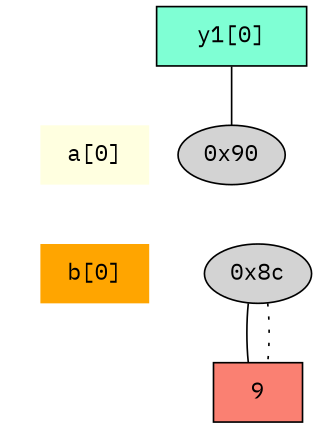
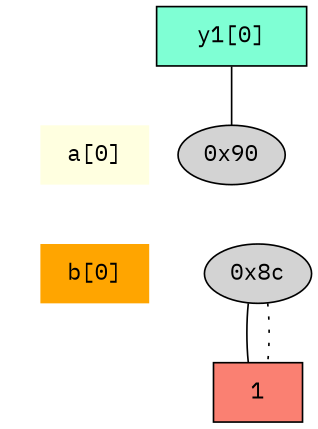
(258, 392) -> (258, 392)
